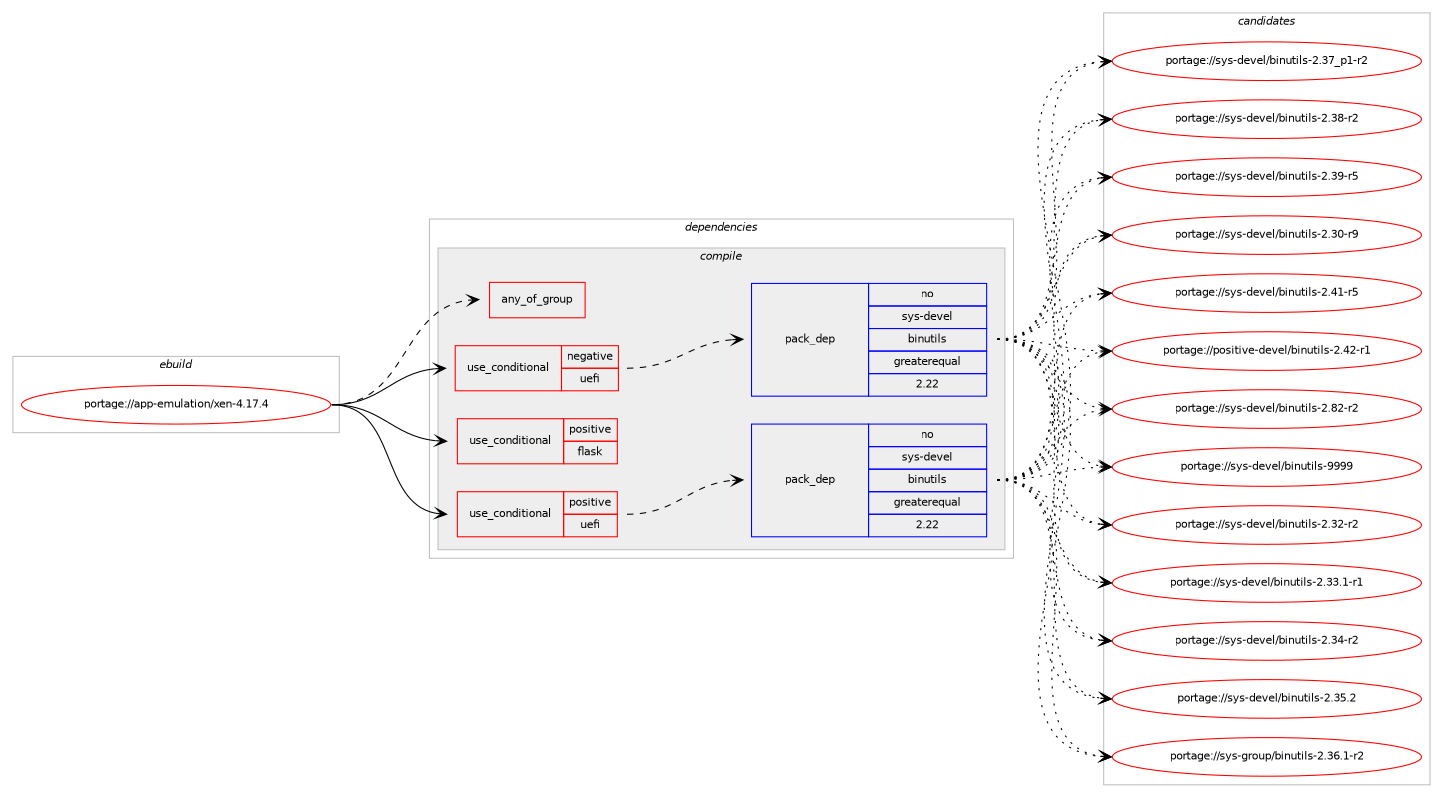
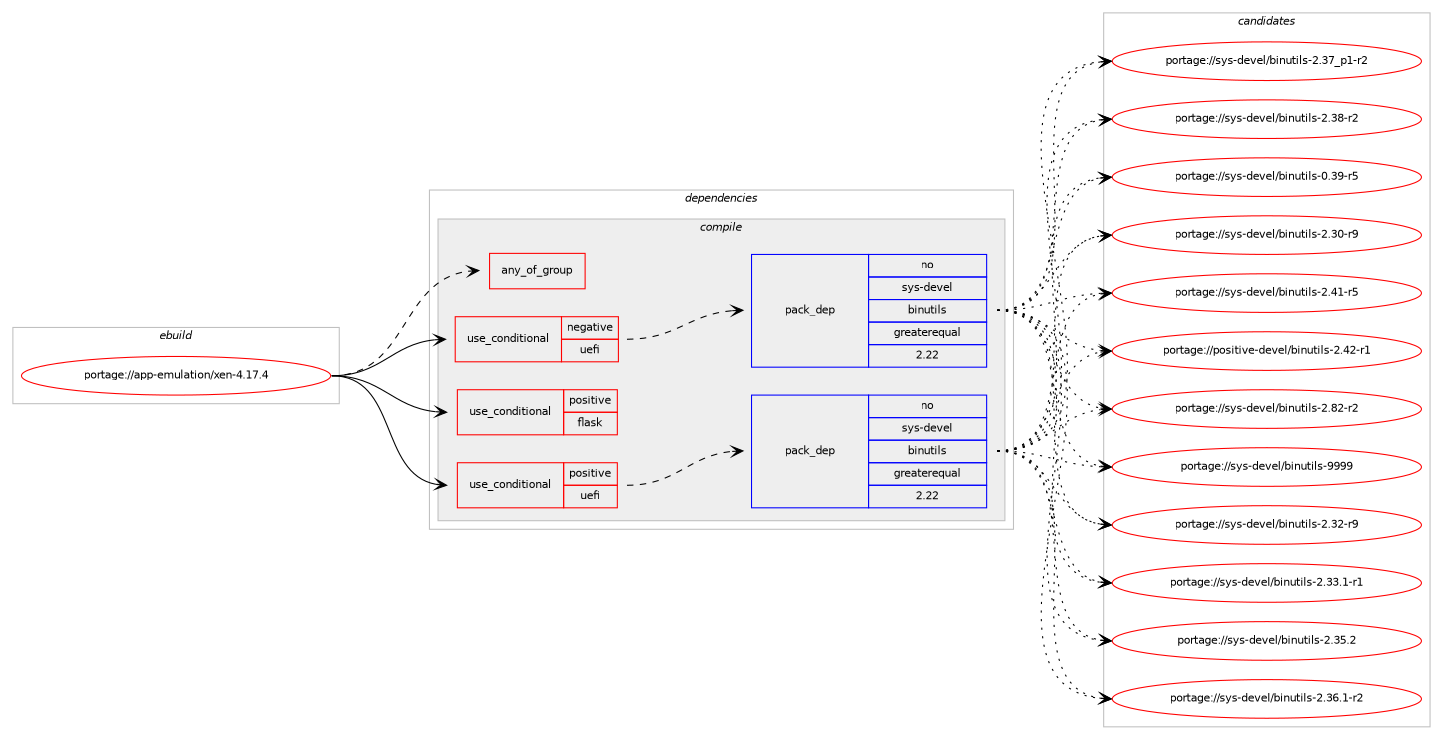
(1267, 177) -> (1267, 177)
(1267, 525) -> (1267, 525)
(1267, 641) -> none
(1267, 757) -> (1267, 699)
